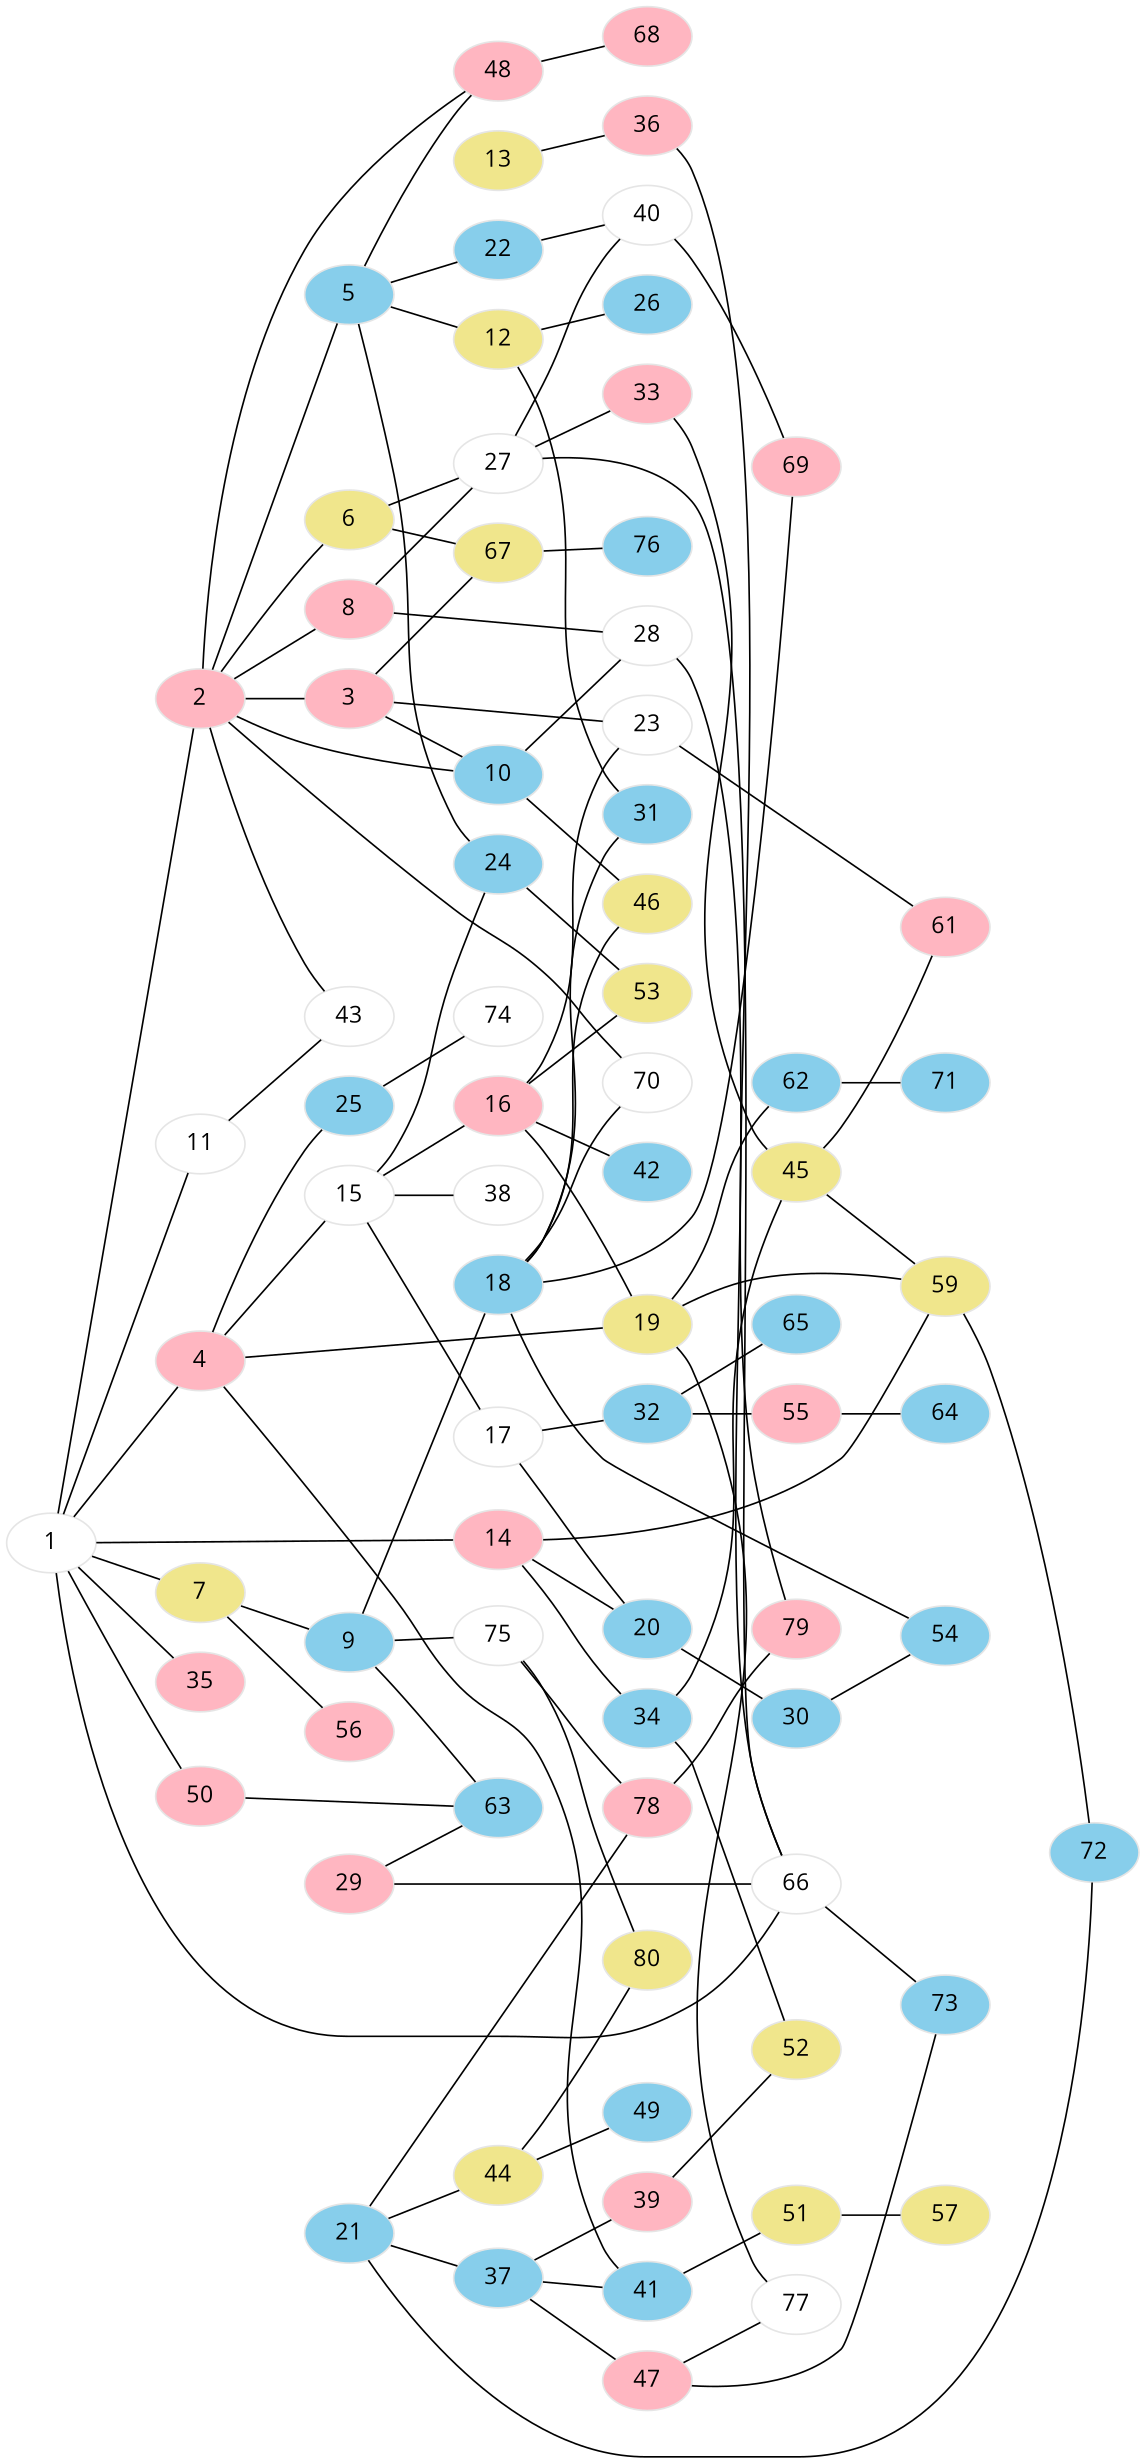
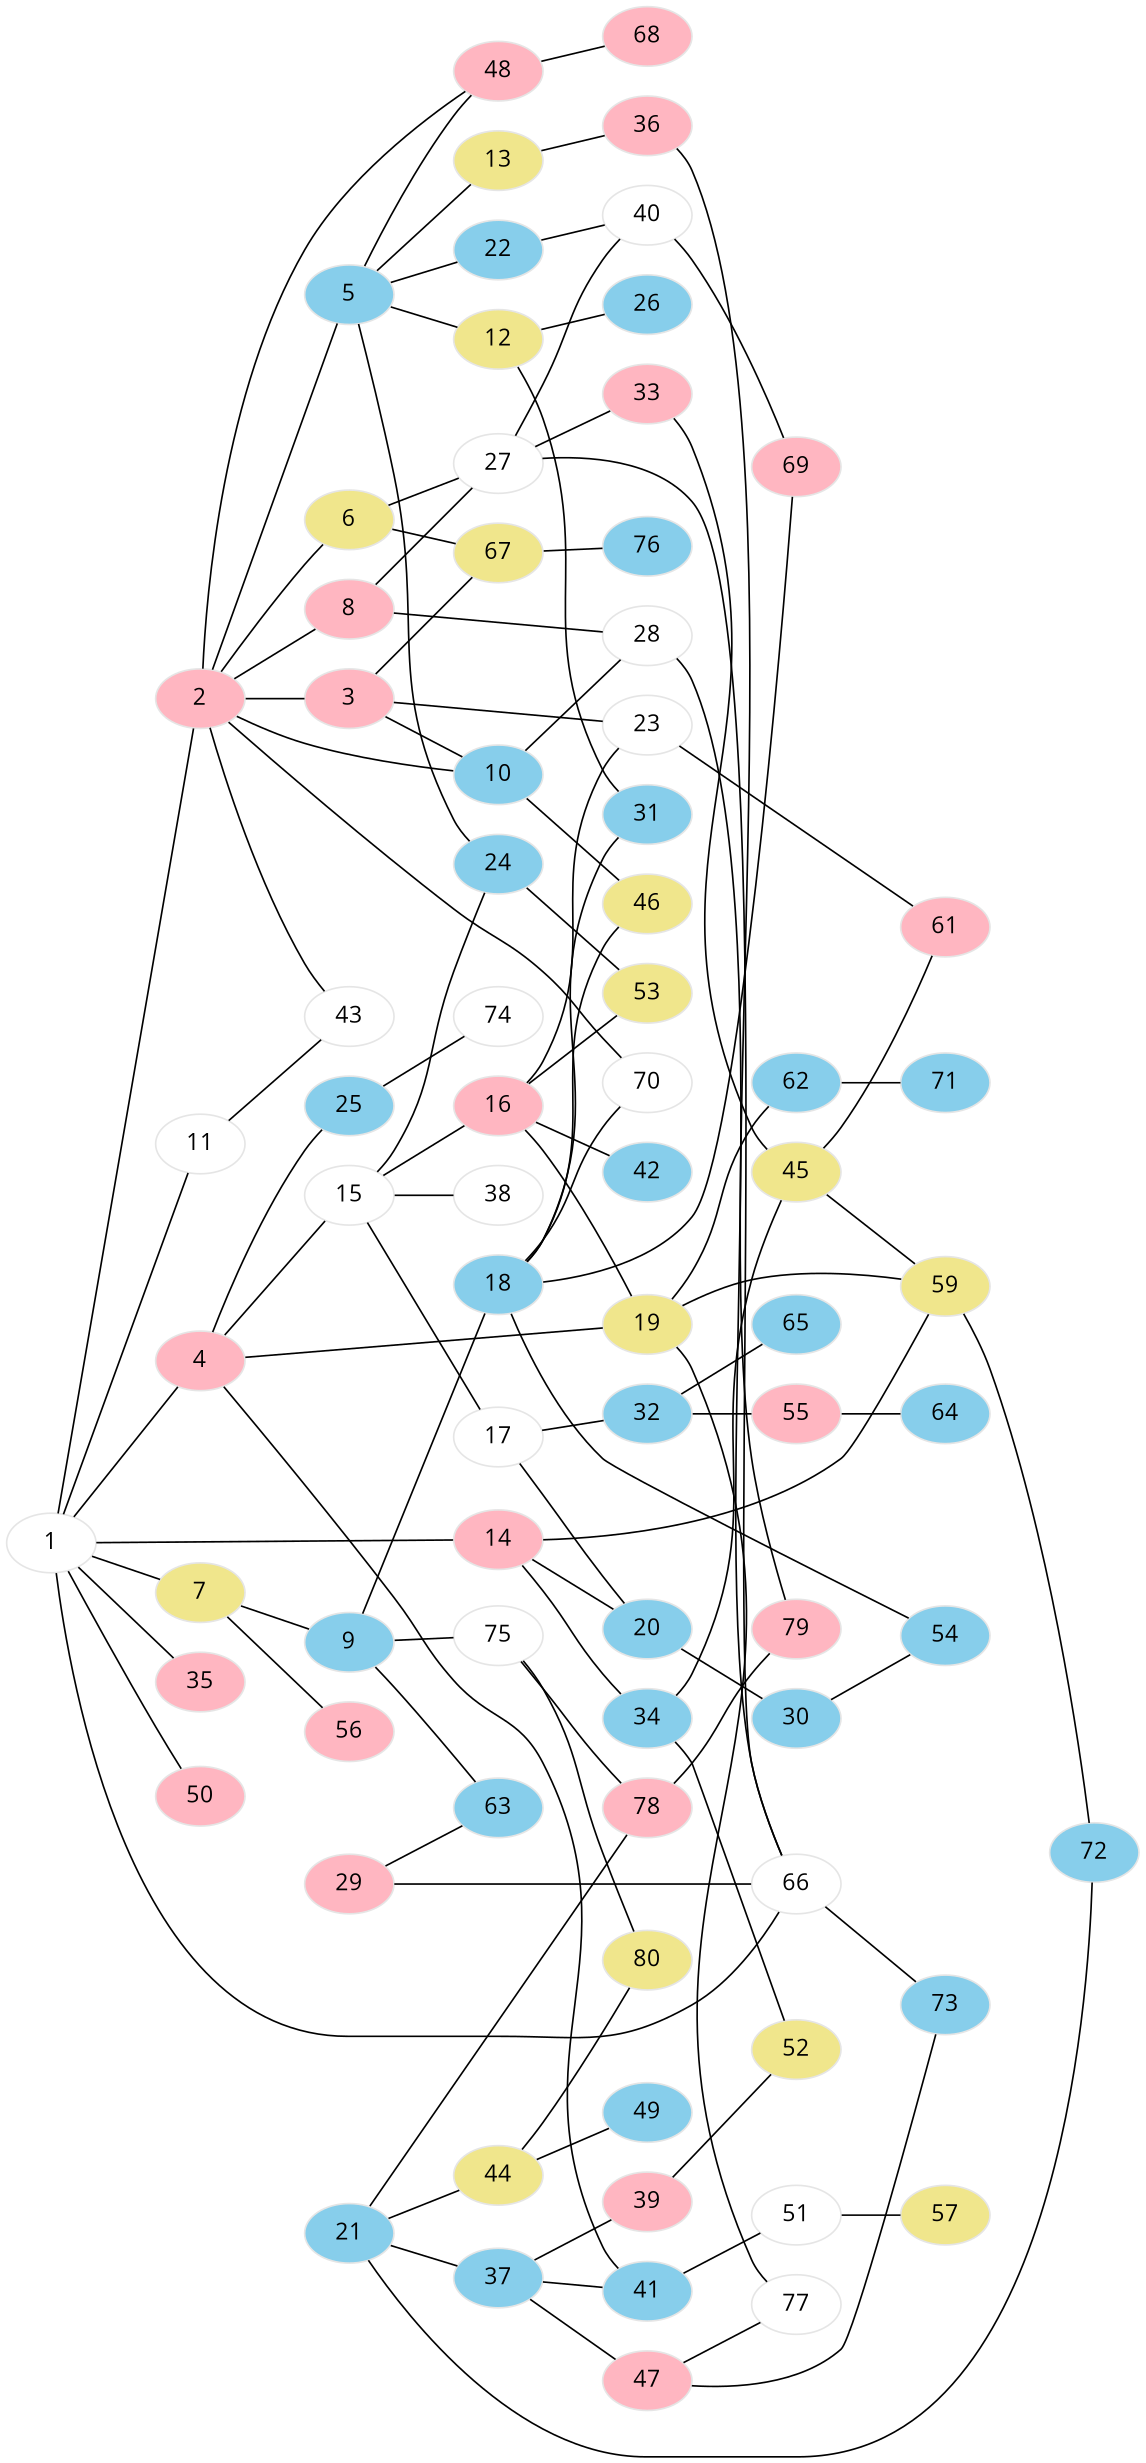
none -> (424, 228)
(349, 1802) -> none
(796, 2215) -> (796, 2215)
